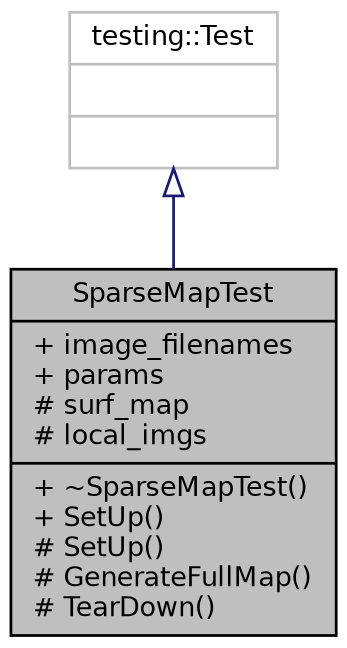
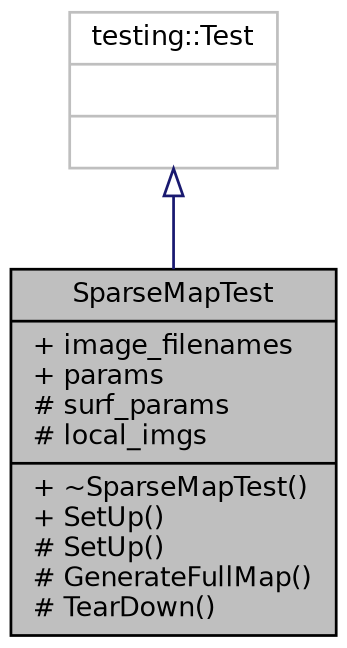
(112, 406) -> (133, 406)
